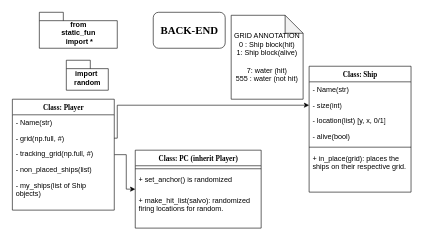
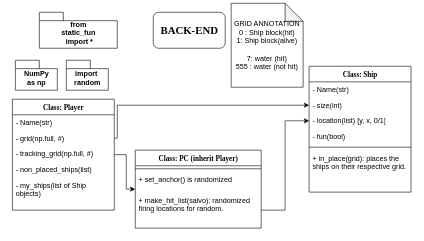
(267, 57) -> (267, 45)
none -> (36, 75)
none -> (303, 121)
(335, 137) -> (333, 137)
